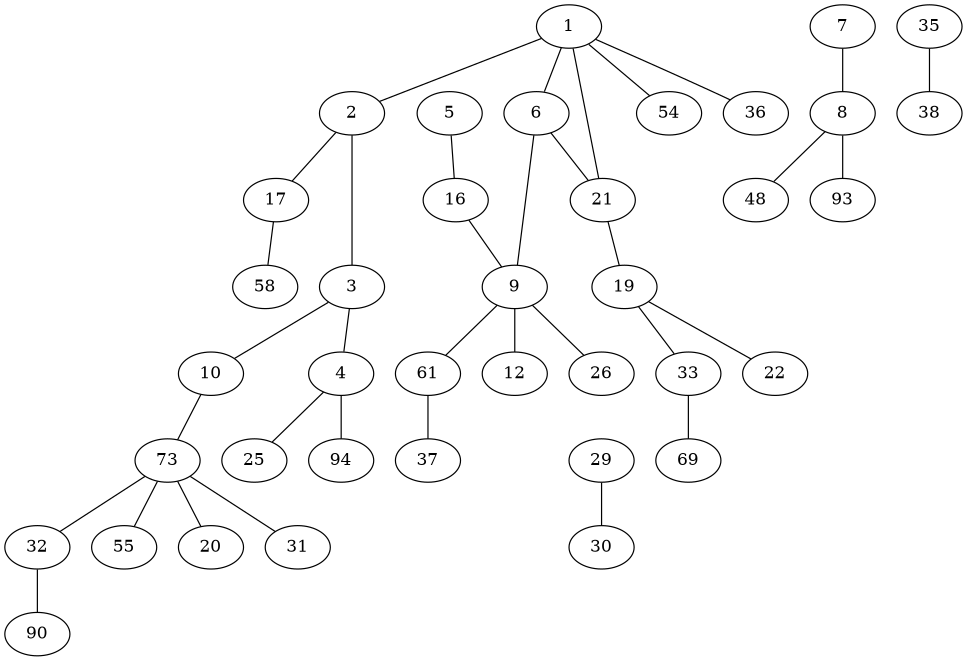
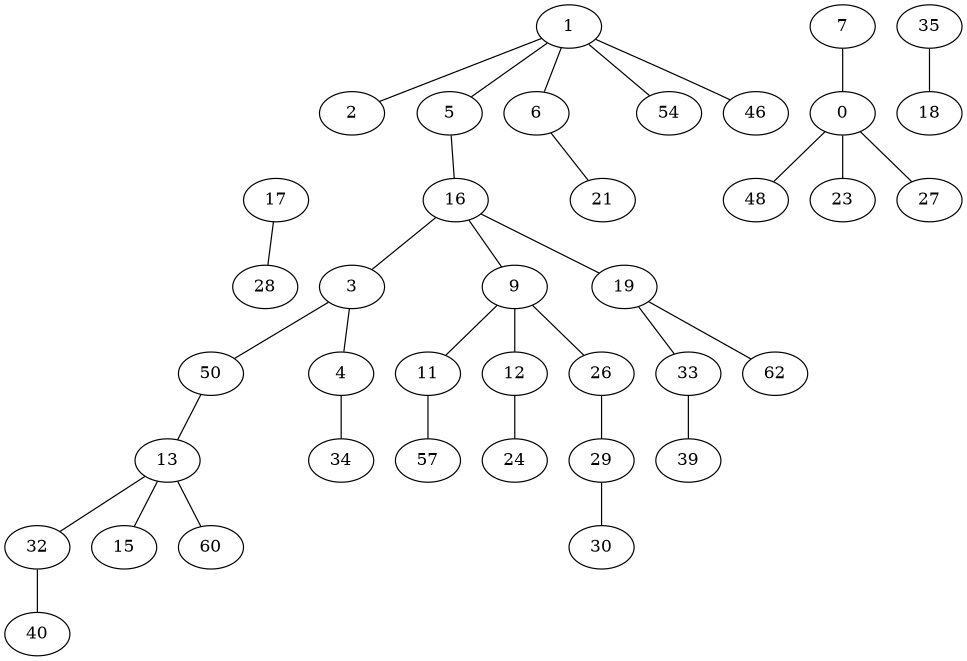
(586, 113) -> (509, 70)
(756, 113) -> (756, 113)
(843, 113) -> (843, 113)
(929, 113) -> (929, 113)
(314, 157) -> none
(352, 200) -> (404, 244)
(526, 200) -> none
(843, 200) -> (843, 200)
none -> (929, 200)
(614, 244) -> (540, 243)
(265, 287) -> (265, 287)
(211, 374) -> (211, 374)
(428, 374) -> (428, 374)
(775, 374) -> (775, 374)
none -> (602, 417)
(168, 461) -> (168, 461)
(254, 461) -> none
(341, 461) -> (341, 461)
(428, 461) -> (428, 461)
none -> (515, 461)
(688, 461) -> (688, 461)
(124, 547) -> (124, 547)
(211, 547) -> (211, 547)
(298, 547) -> none
(37, 634) -> (37, 634)
